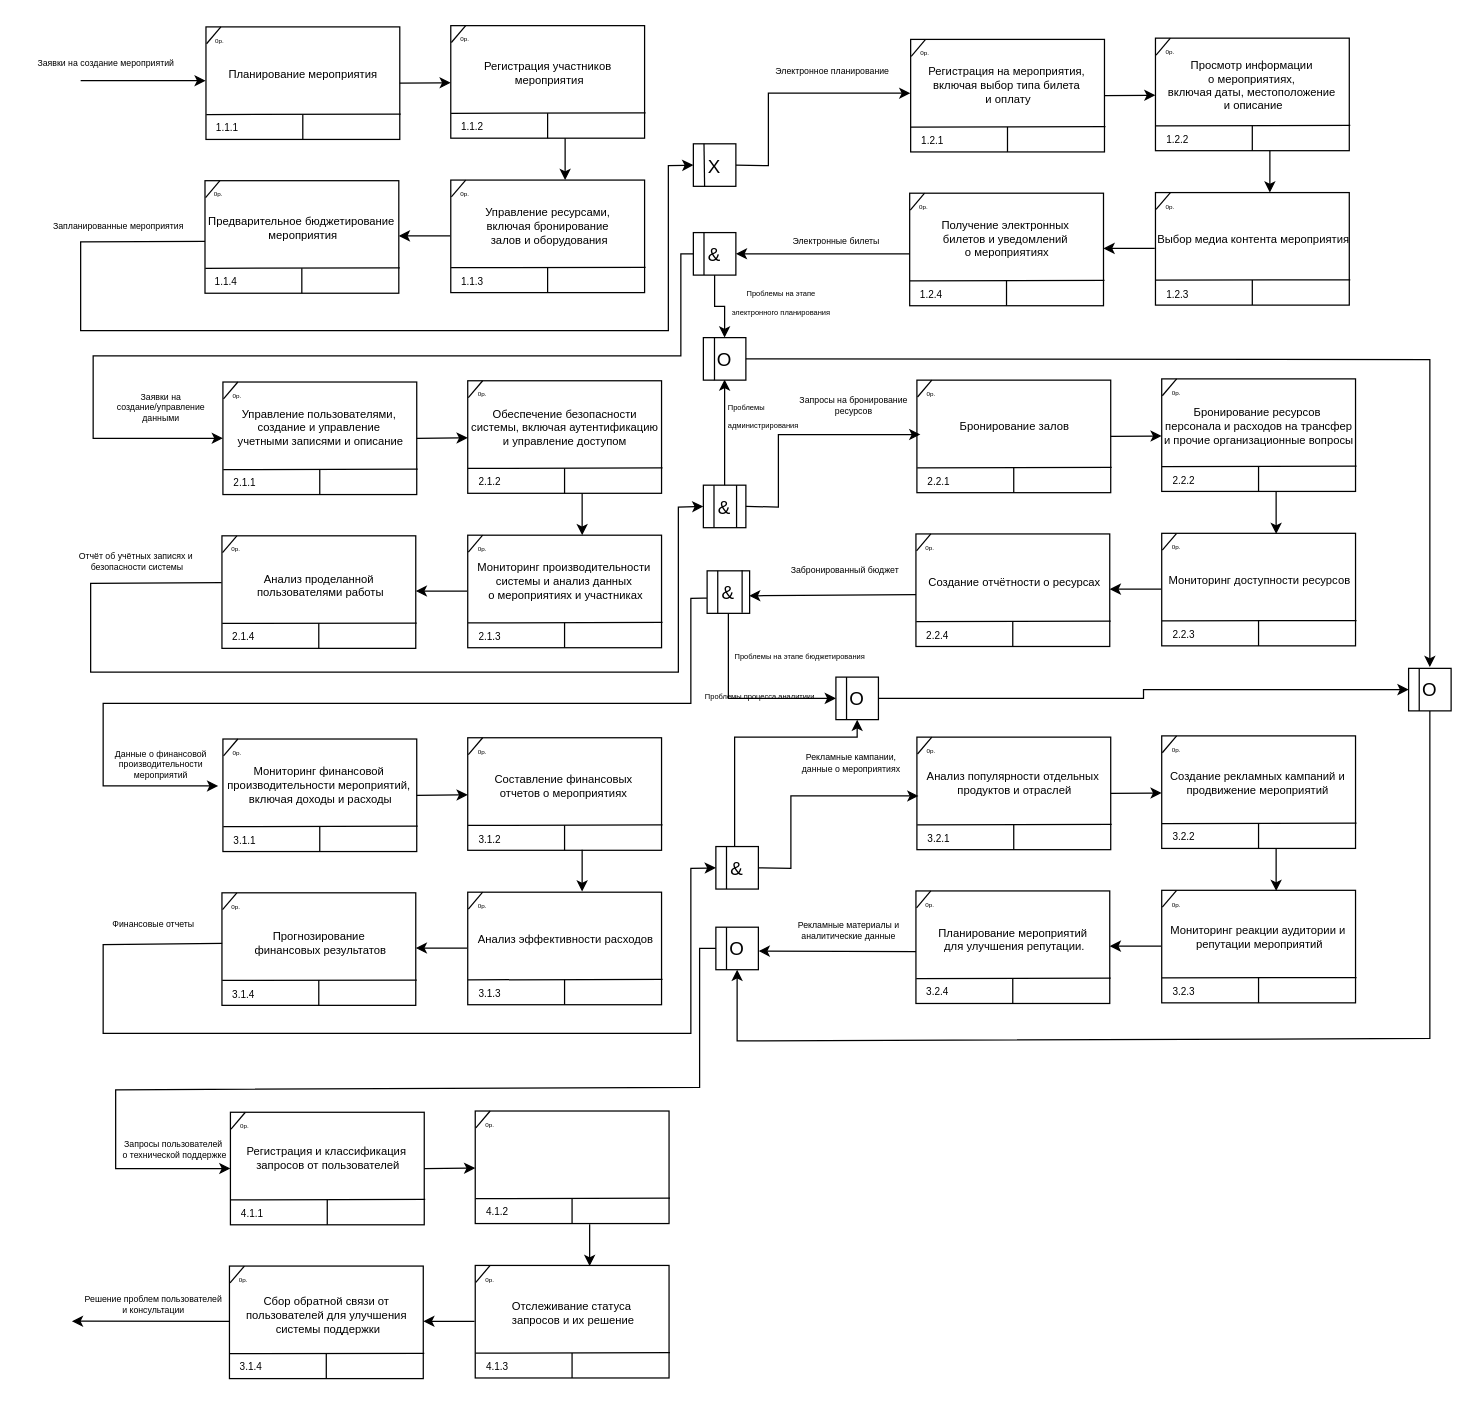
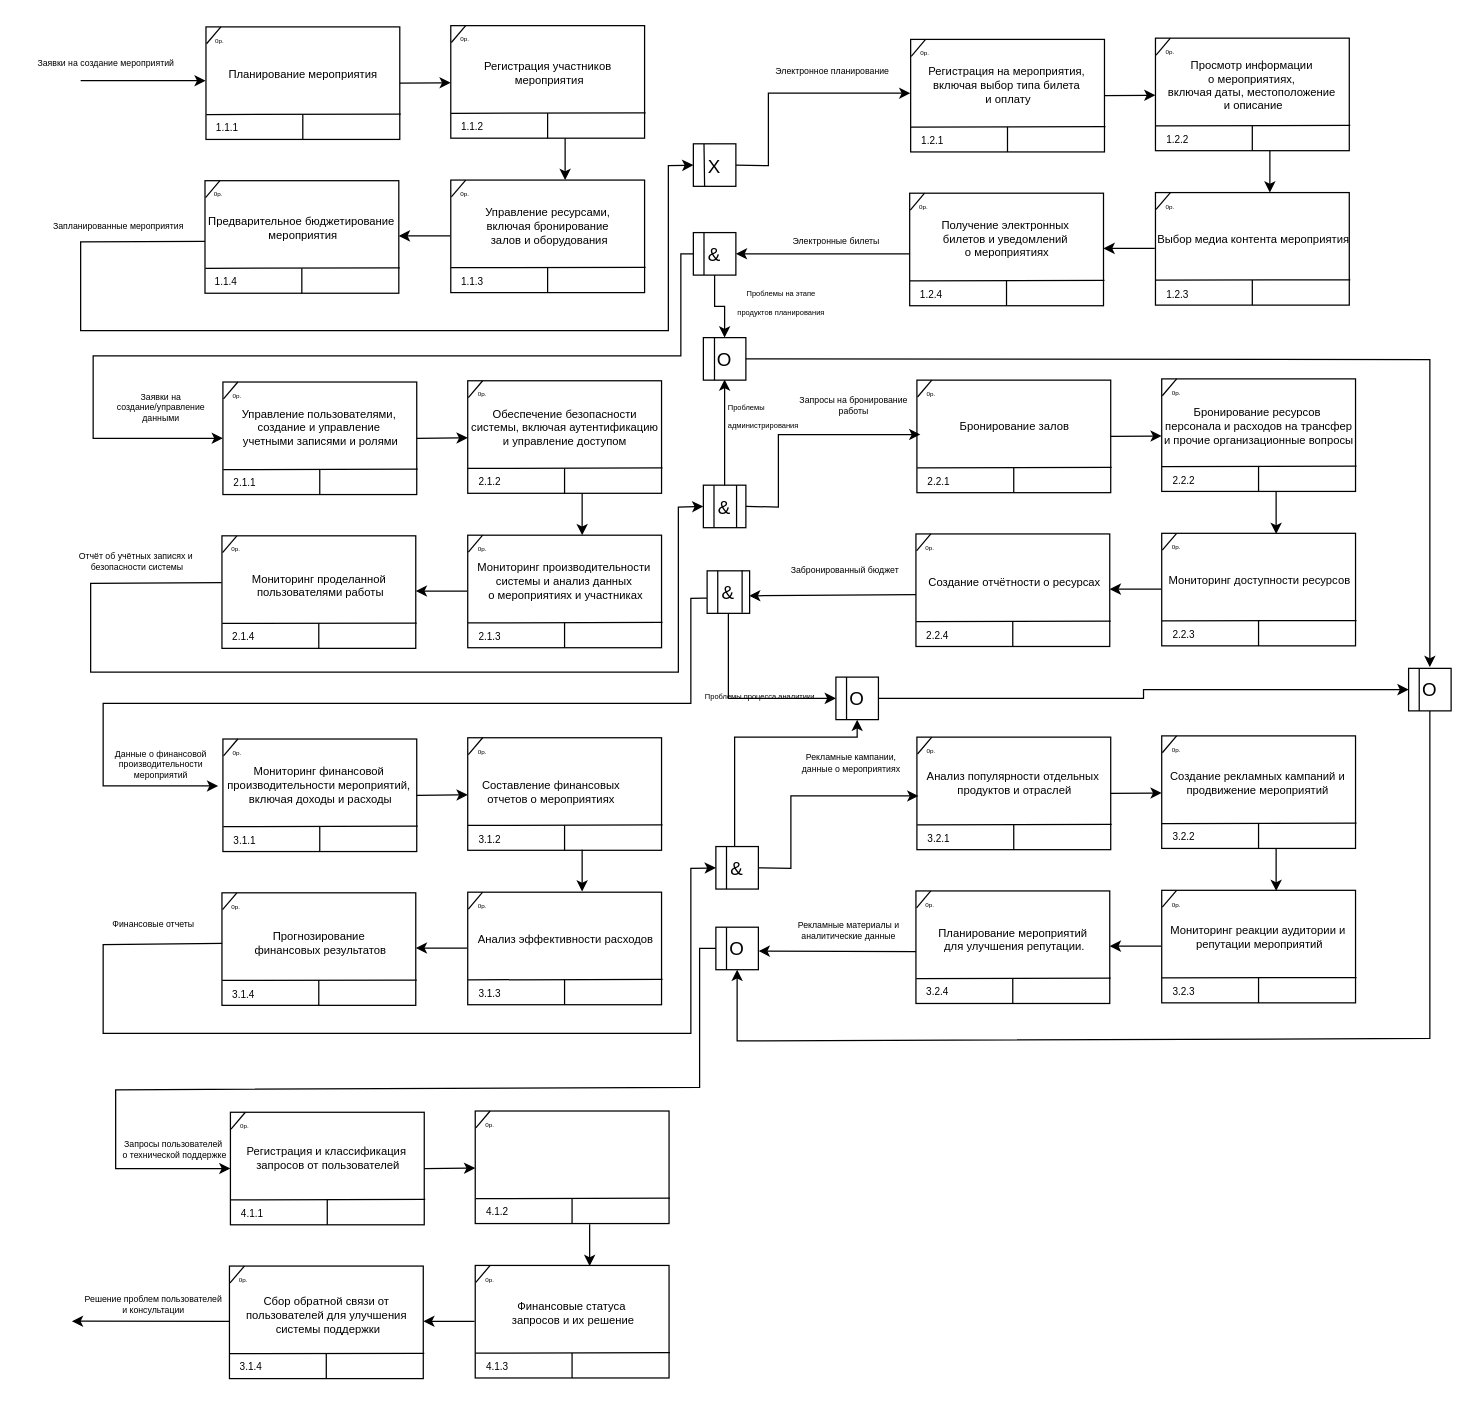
(781, 301) -> (781, 301)
(854, 406) -> (854, 406)
(291, 428) -> (291, 428)
(291, 586) -> (291, 586)
(799, 654) -> none
(563, 785) -> (551, 791)
(544, 1313) -> (544, 1313)
